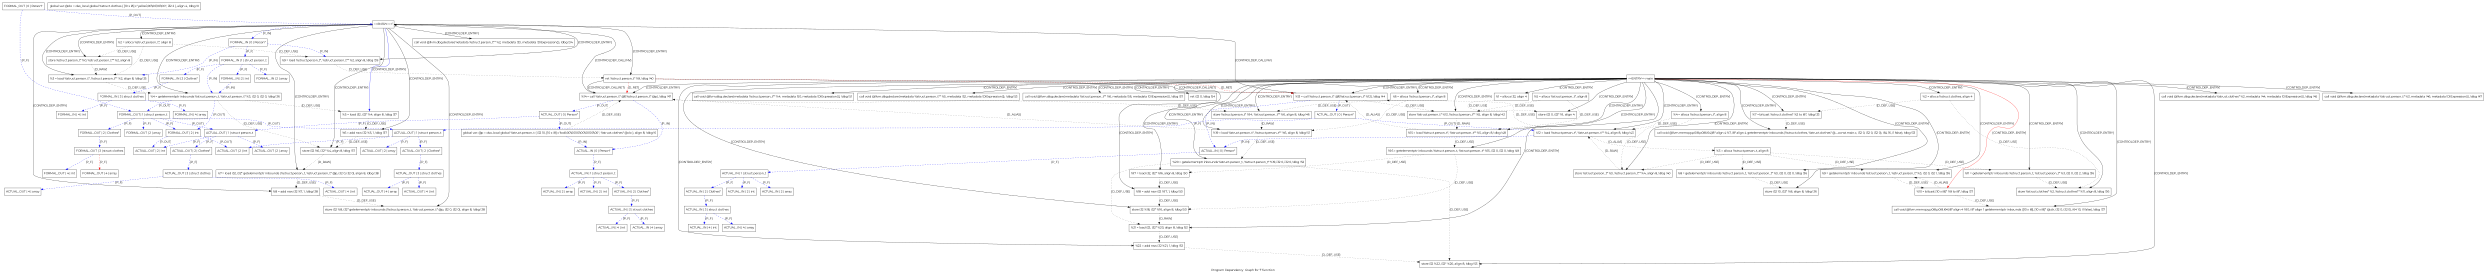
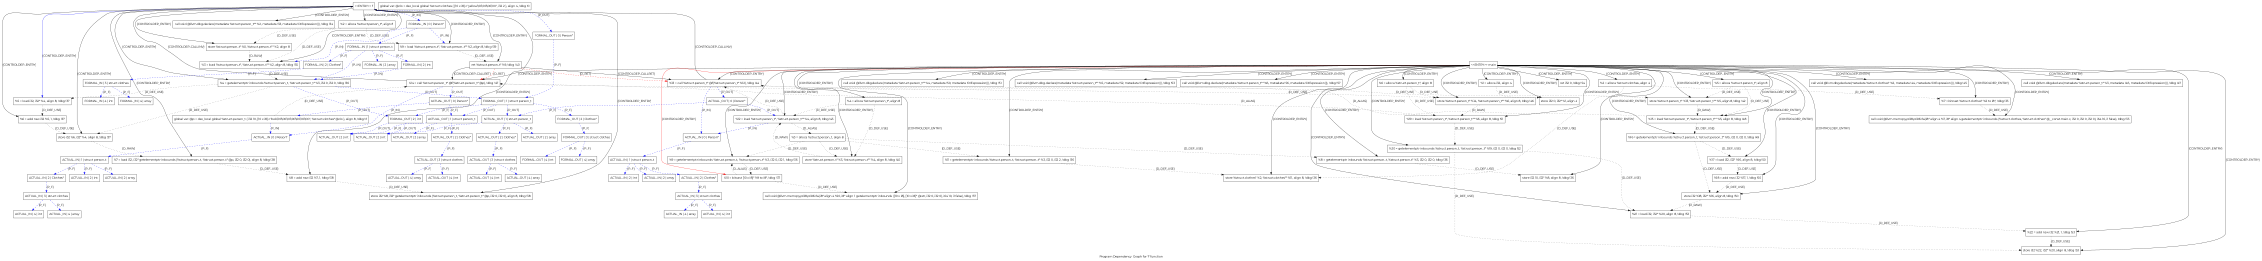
(207, 21) -> (466, 10)
none -> (1610, 68)
(143, 133) -> none
(100, 161) -> (583, 148)
